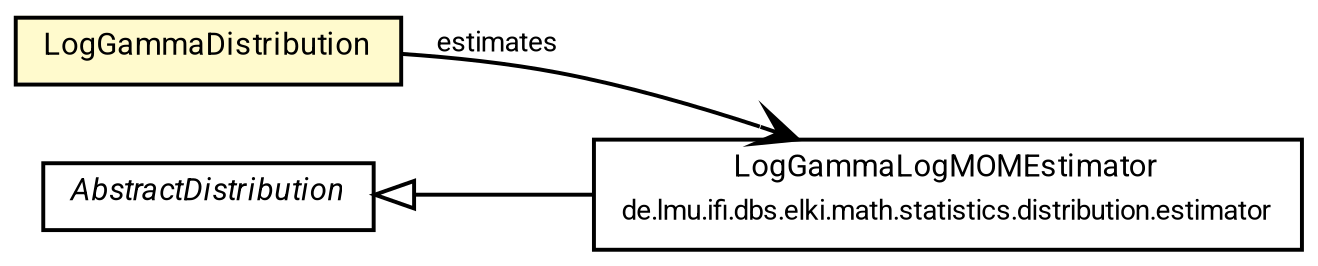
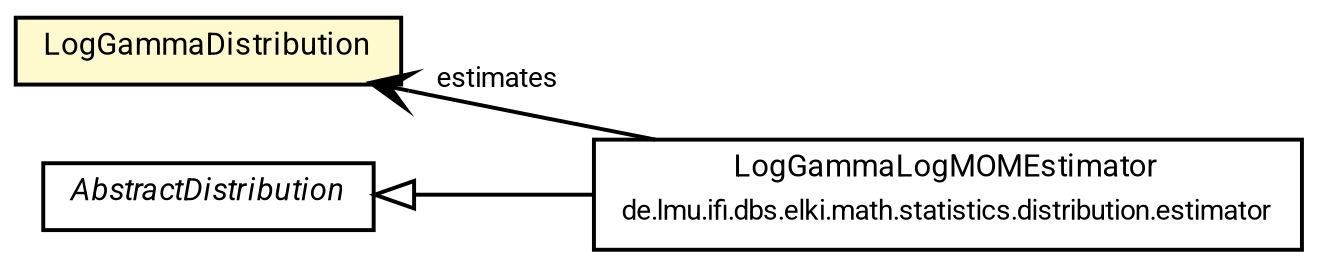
(583, 78) -> (532, 115)
